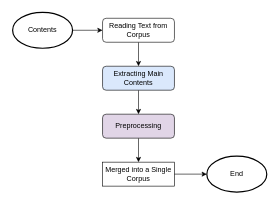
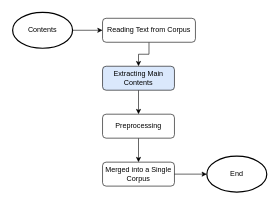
(138, 30) -> (149, 30)
(138, 126) -> (138, 126)
(138, 174) -> (138, 174)
